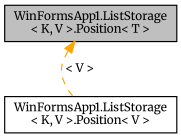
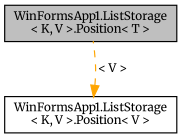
(62, 75) -> (95, 63)
